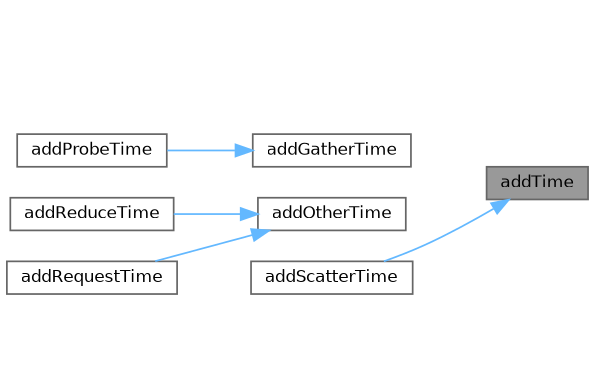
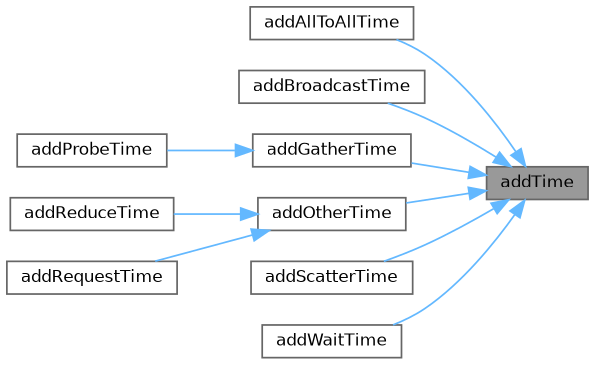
none -> (332, 23)
none -> (332, 87)
none -> (440, 168)
none -> (438, 198)
none -> (332, 341)
